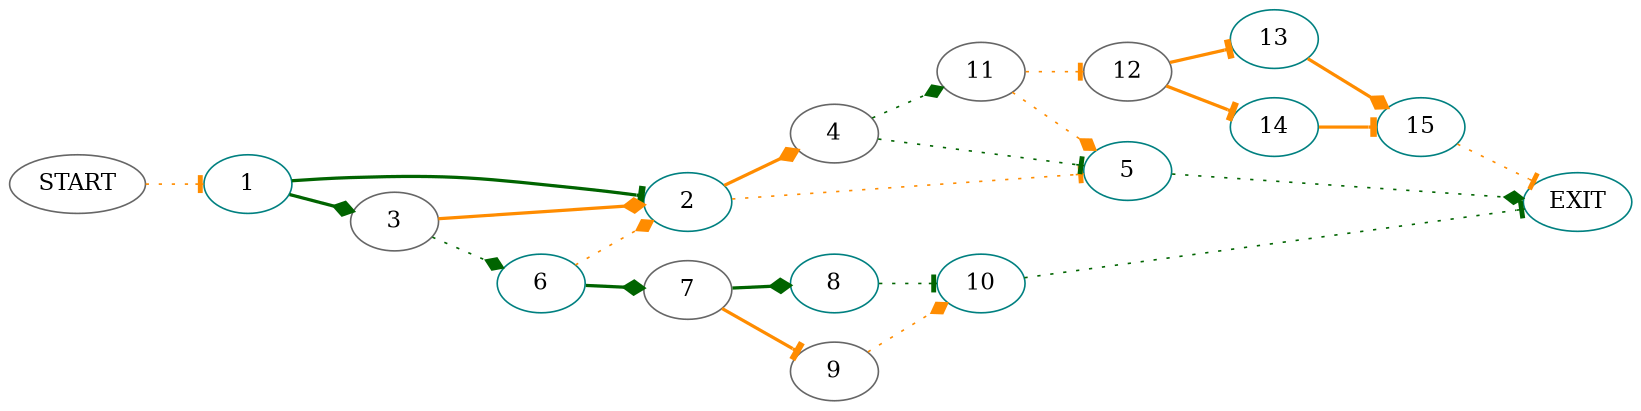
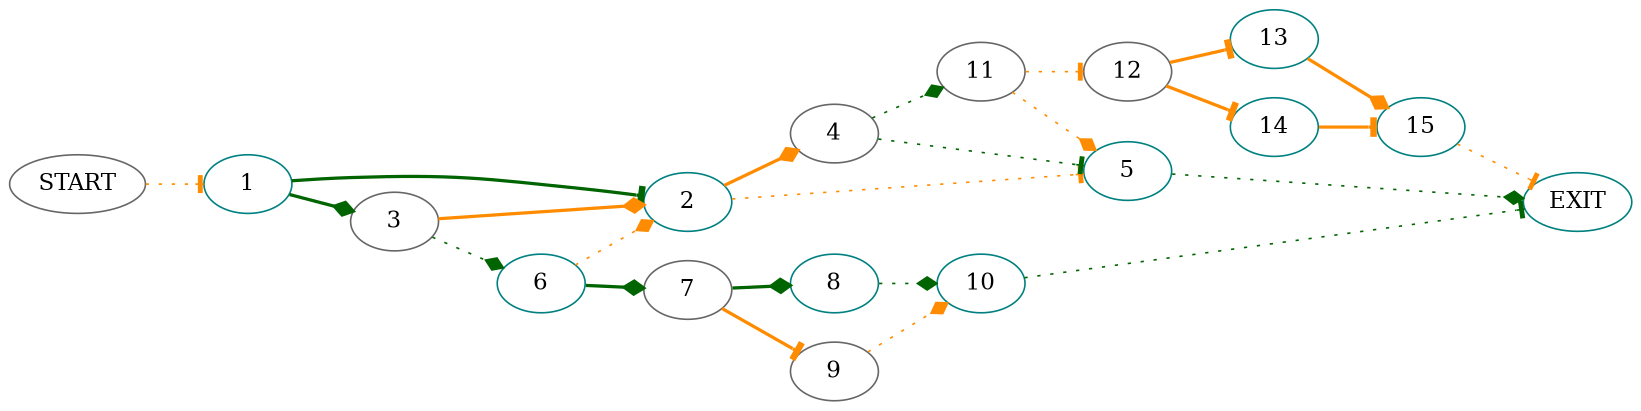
(904, 283) -> (898, 283)
